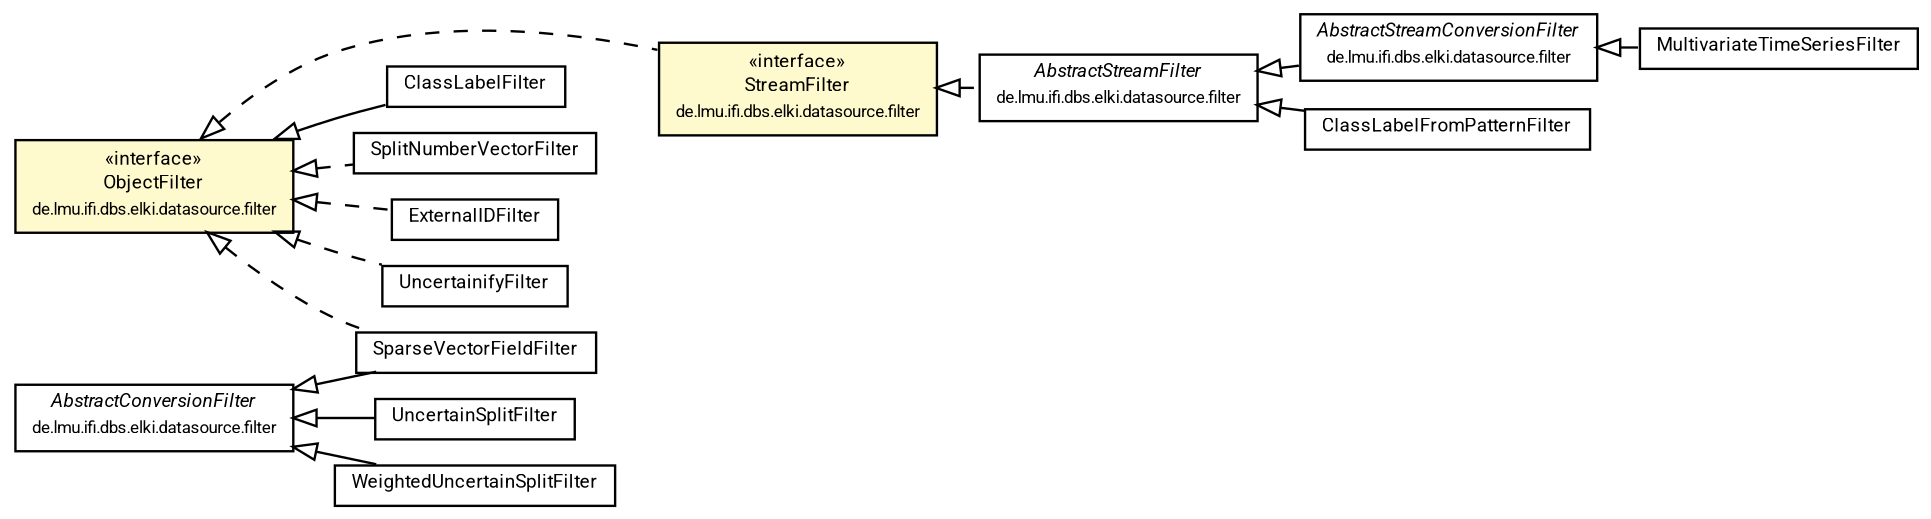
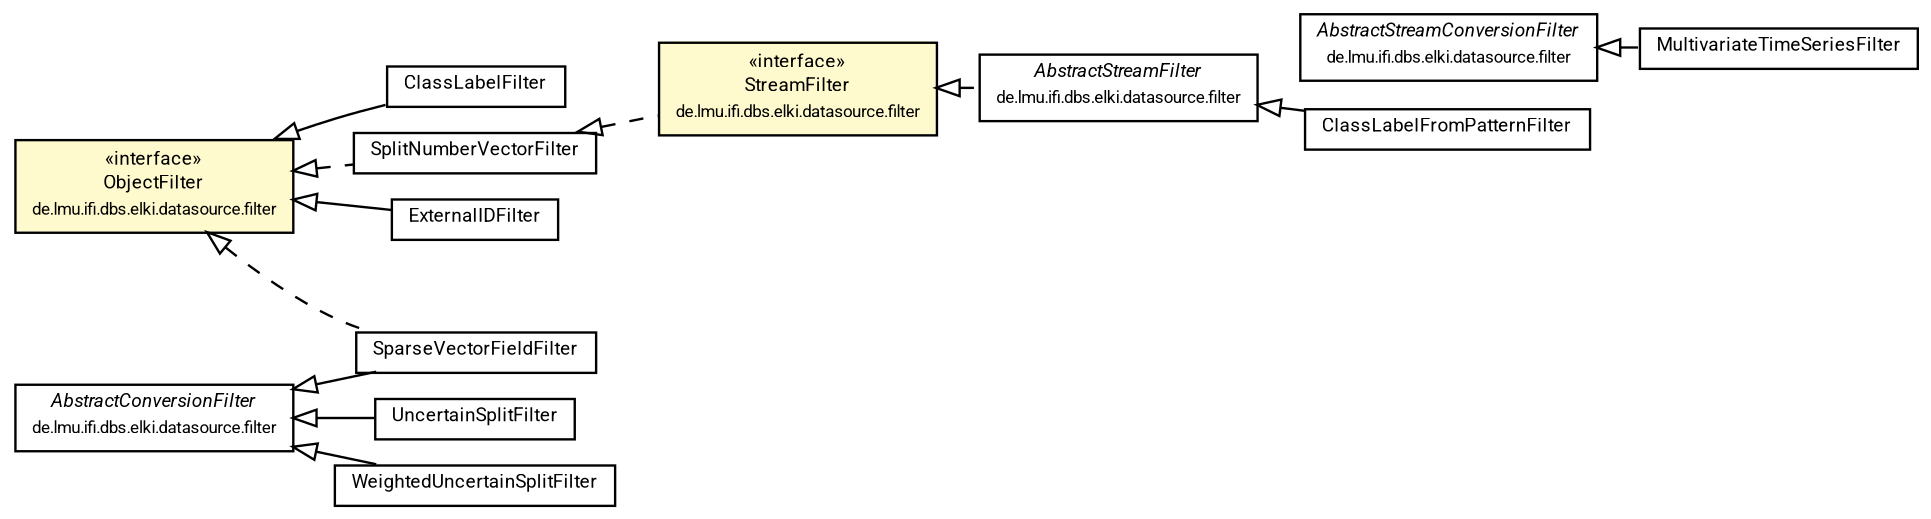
(428, 34) -> (630, 121)
(1290, 67) -> none
(354, 206) -> (354, 206)
(475, 285) -> none
